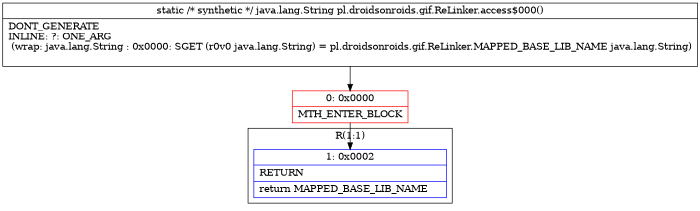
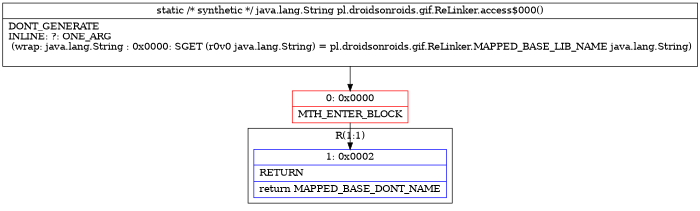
(344, 189) -> (350, 189)
